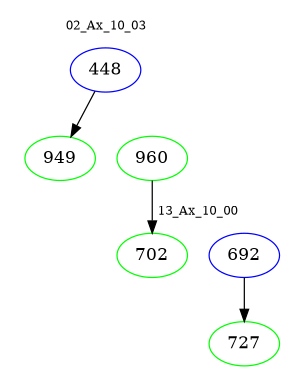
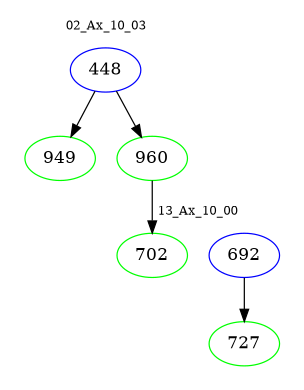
none -> (126, 109)
